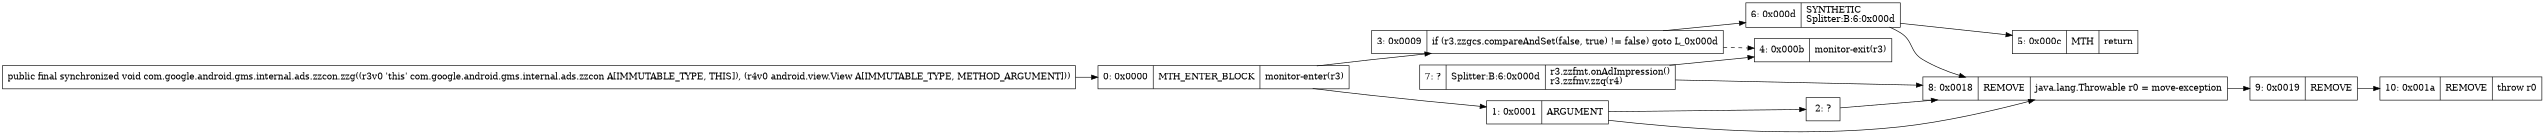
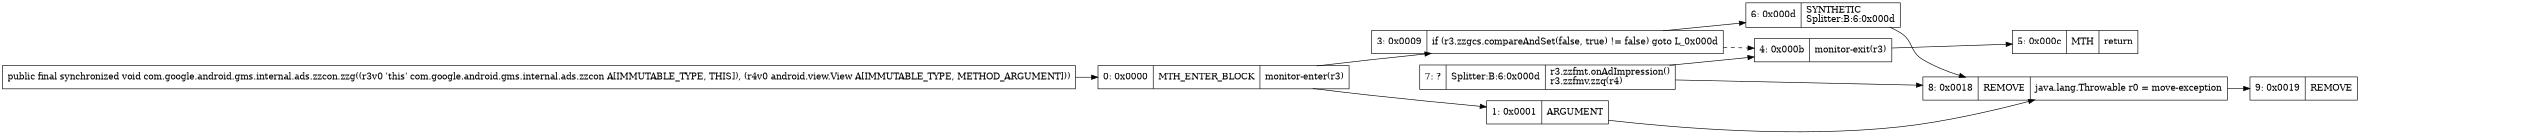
(1953, 29) -> (1949, 46)
(2461, 89) -> none
(1823, 109) -> none
